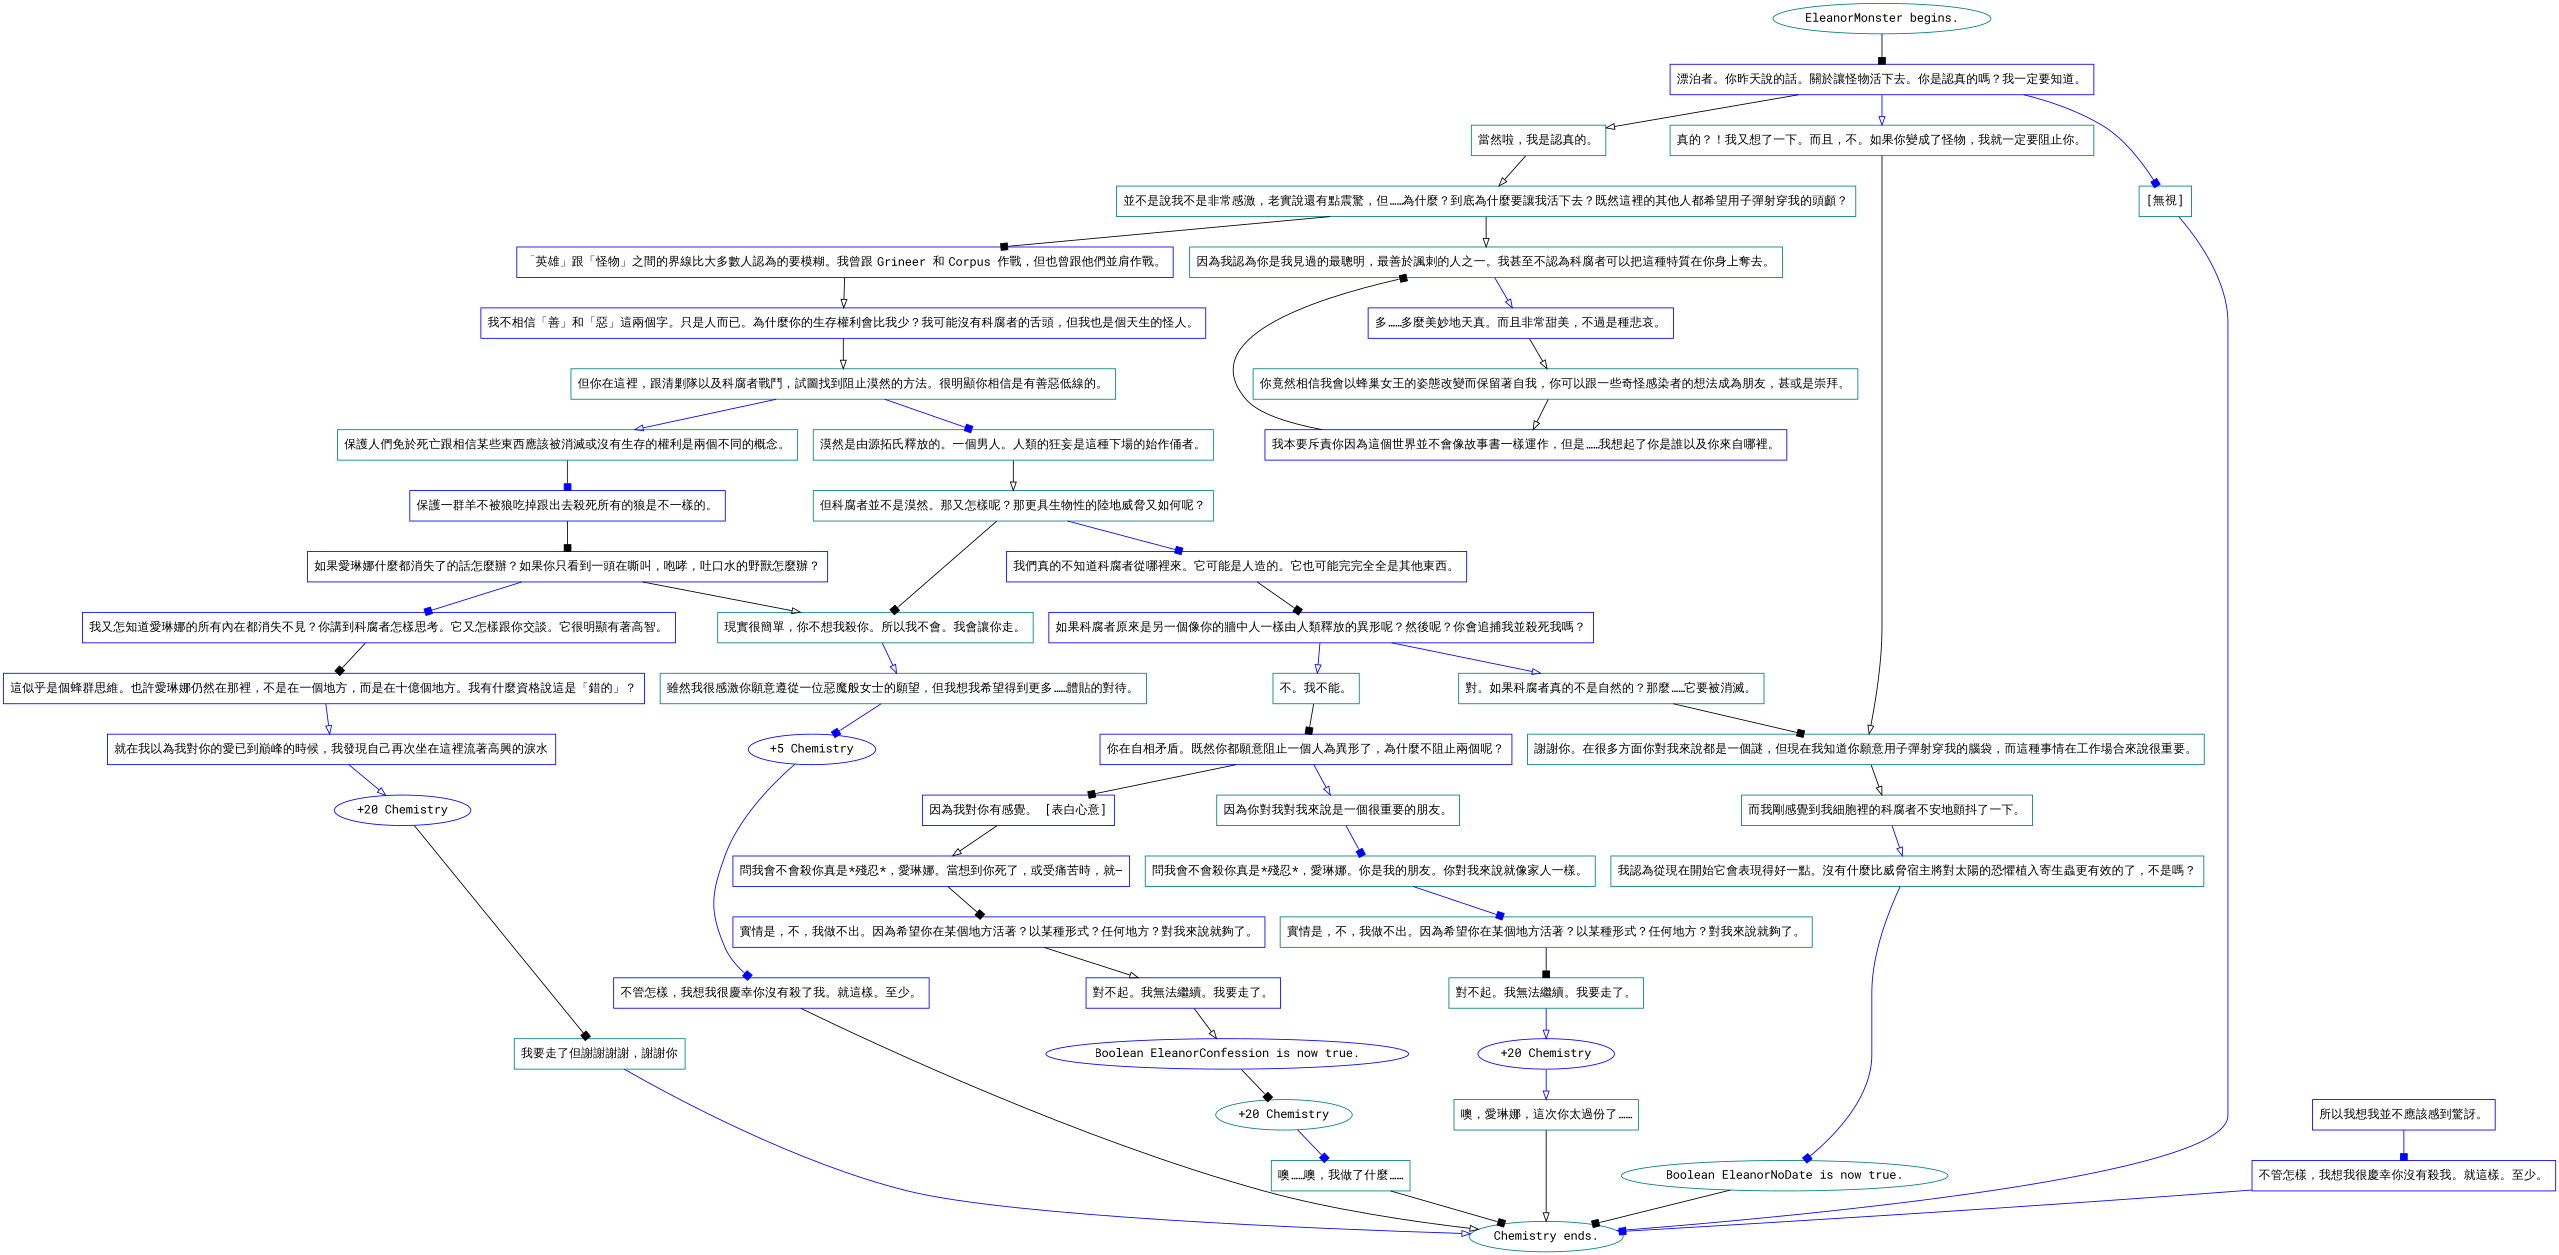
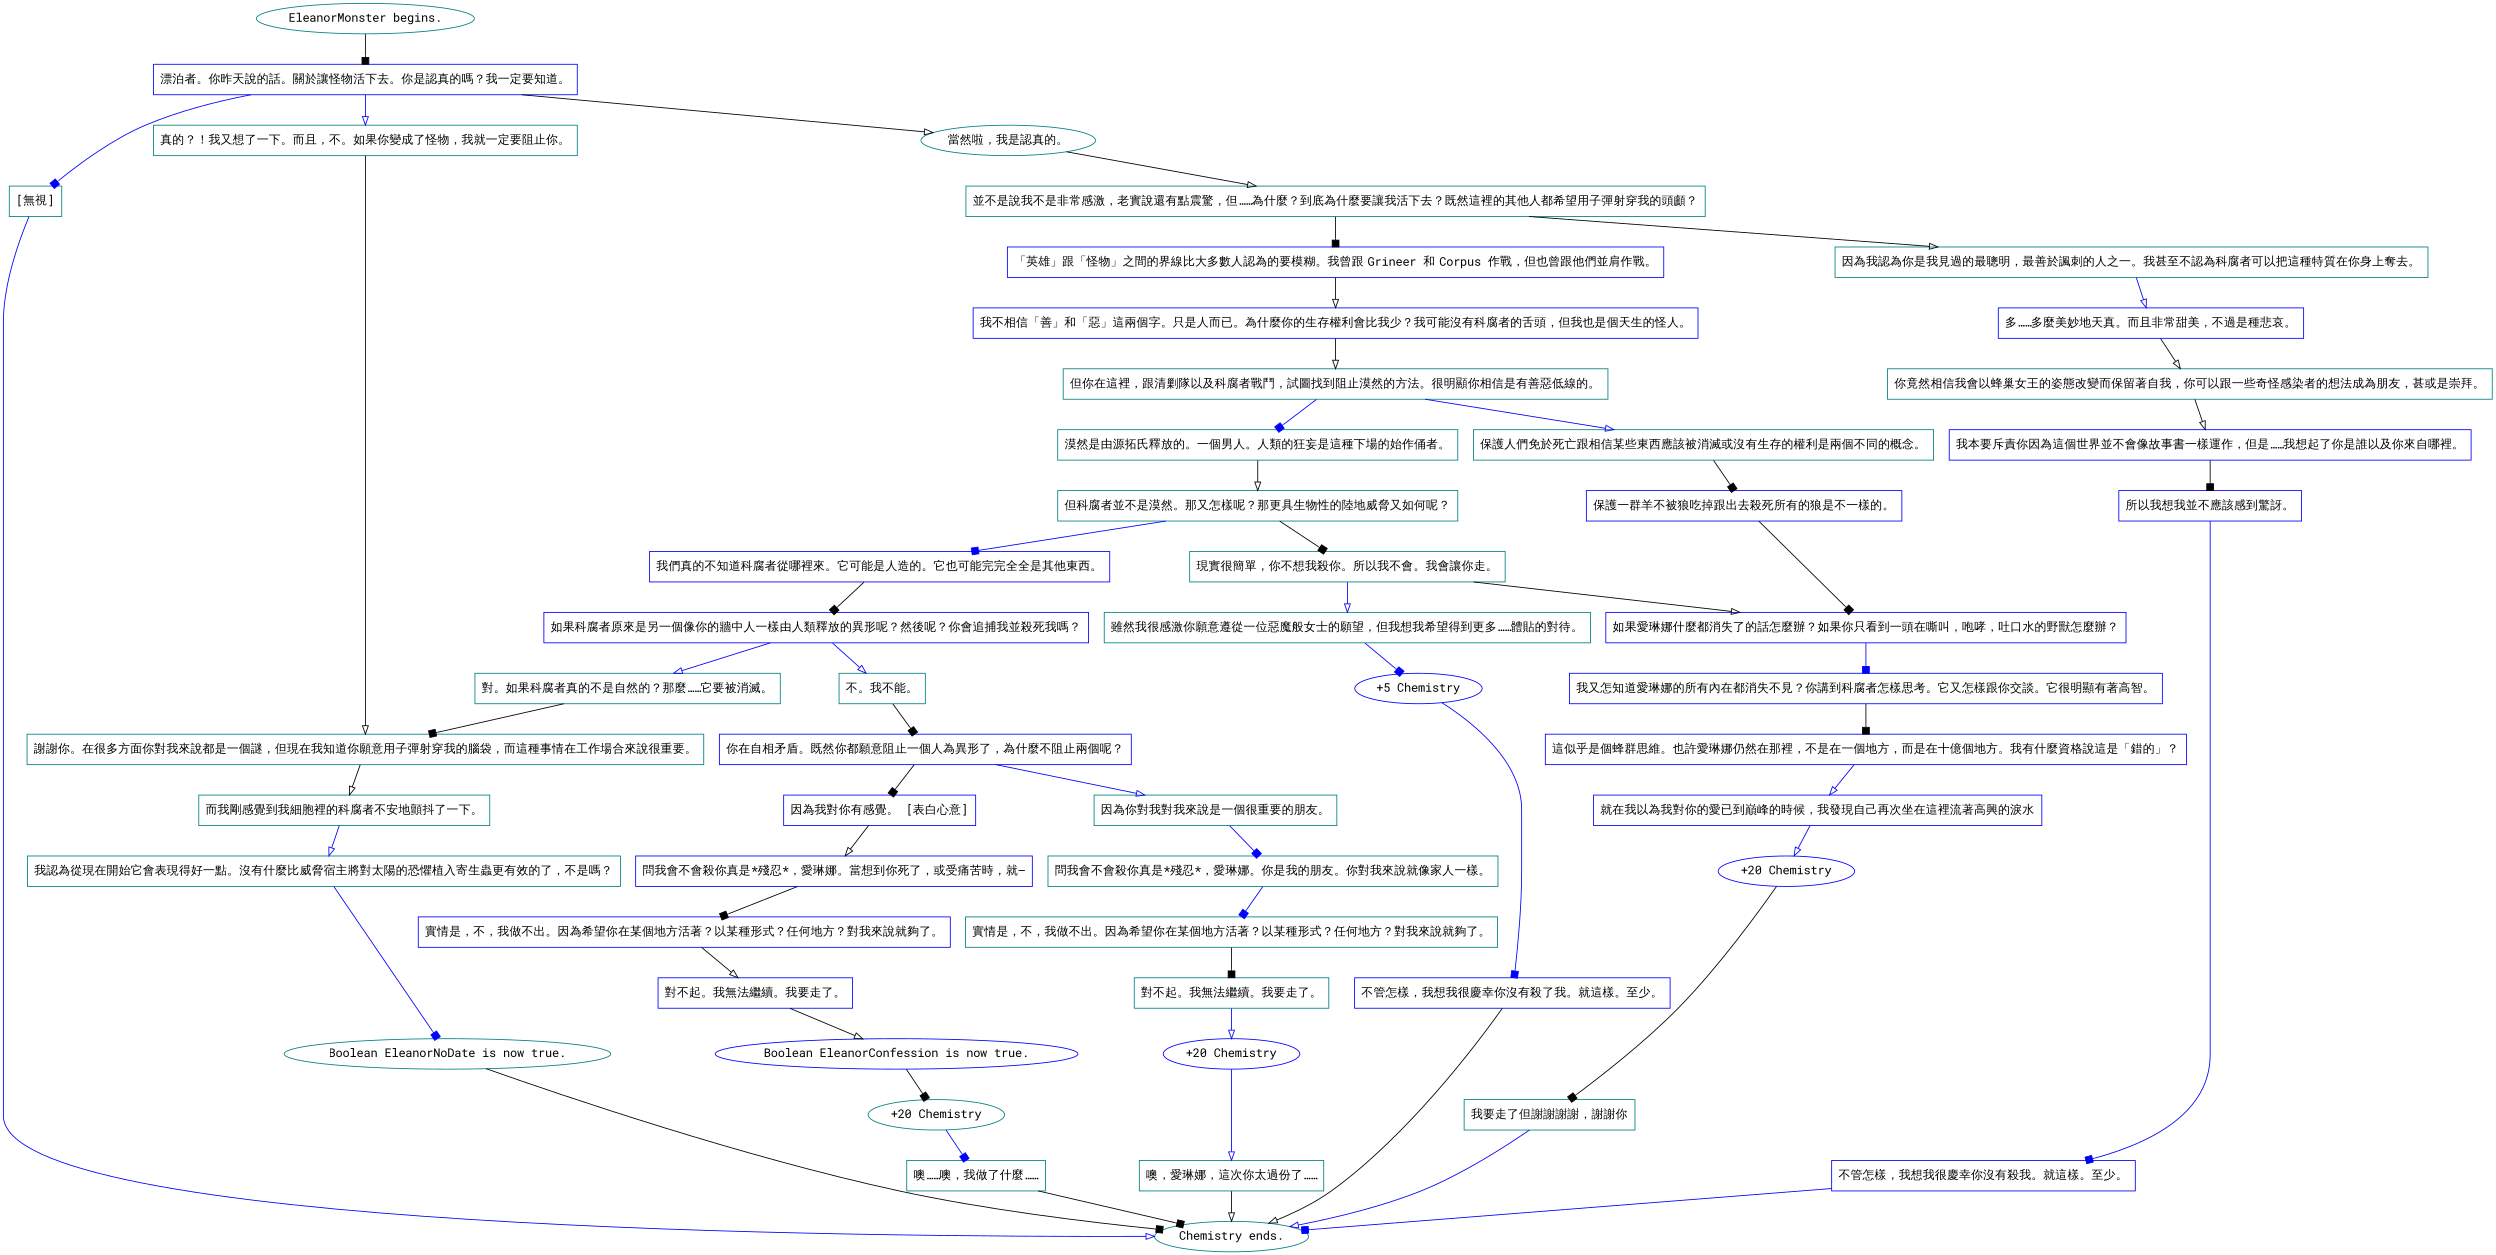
(1539, 140) -> (1008, 140)
(1254, 336) -> (2210, 471)
(568, 471) -> (1721, 472)
(717, 596) -> (1602, 597)
